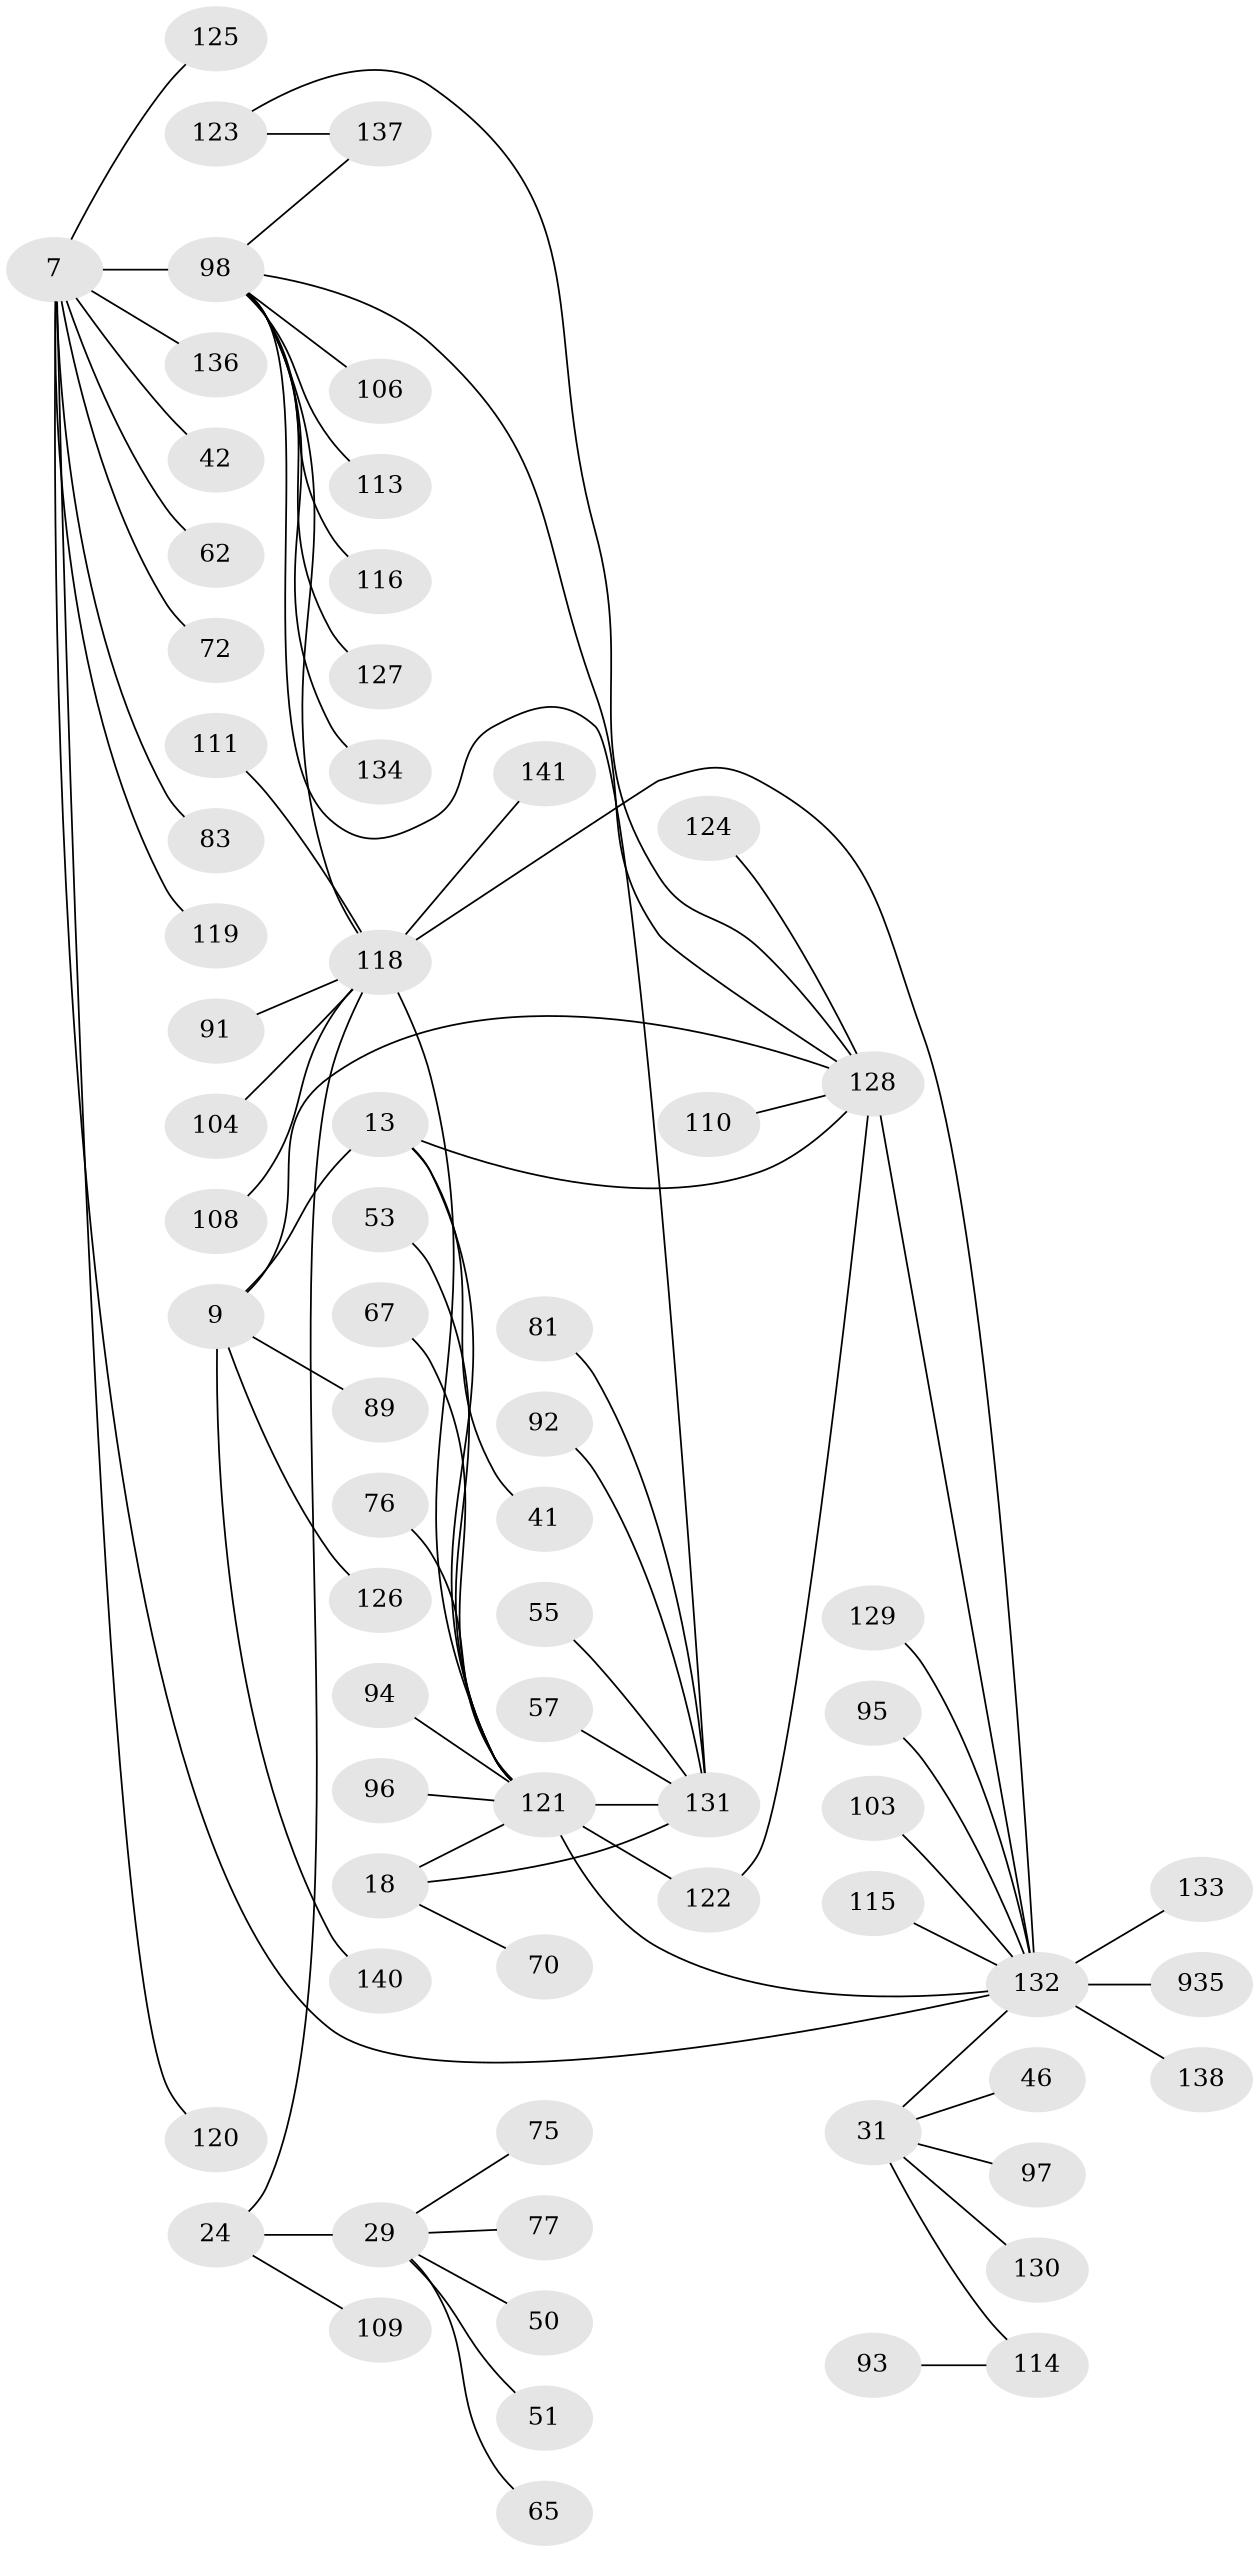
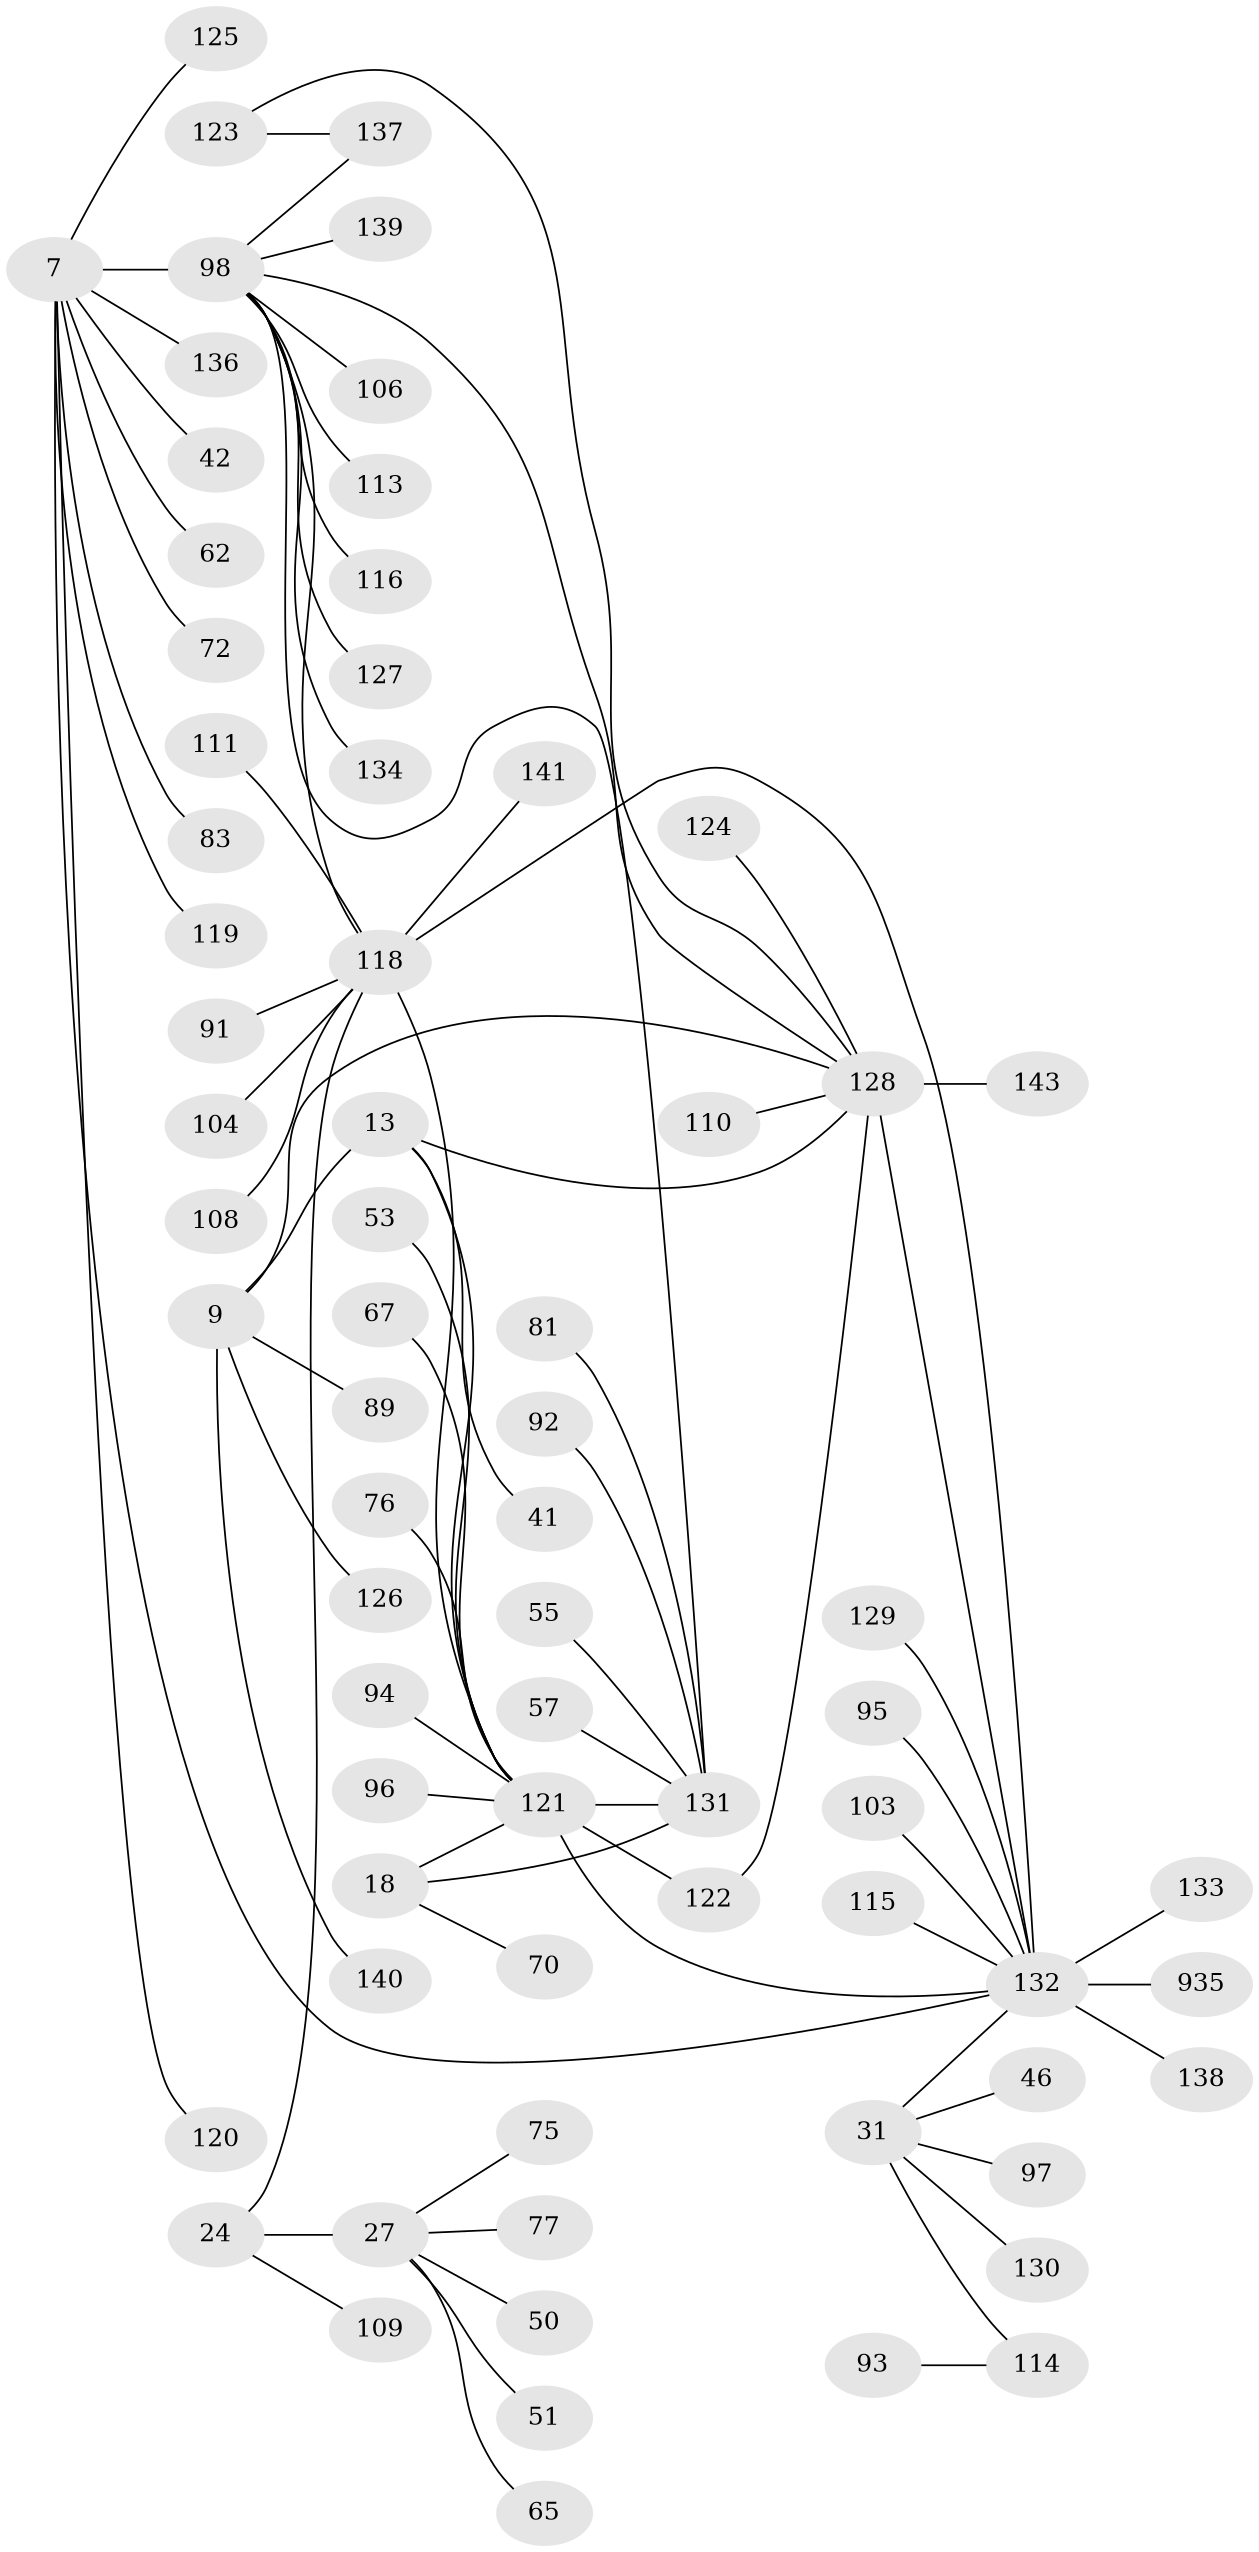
none -> (380, 229)
none -> (1037, 1084)
(380, 2235) -> (380, 2235)
